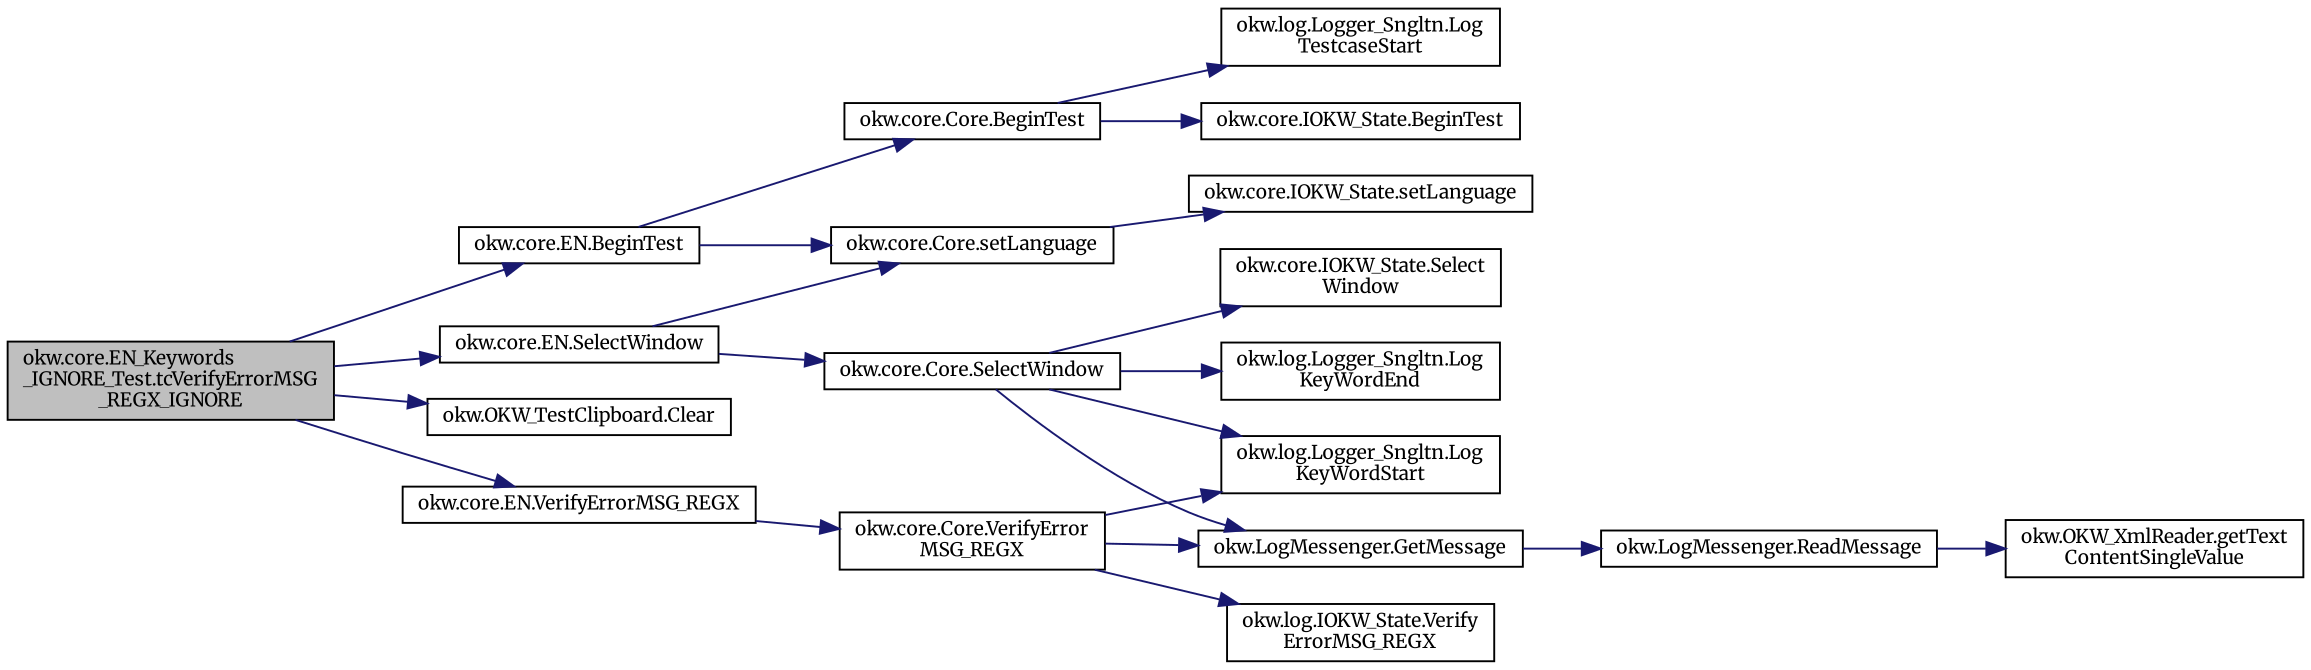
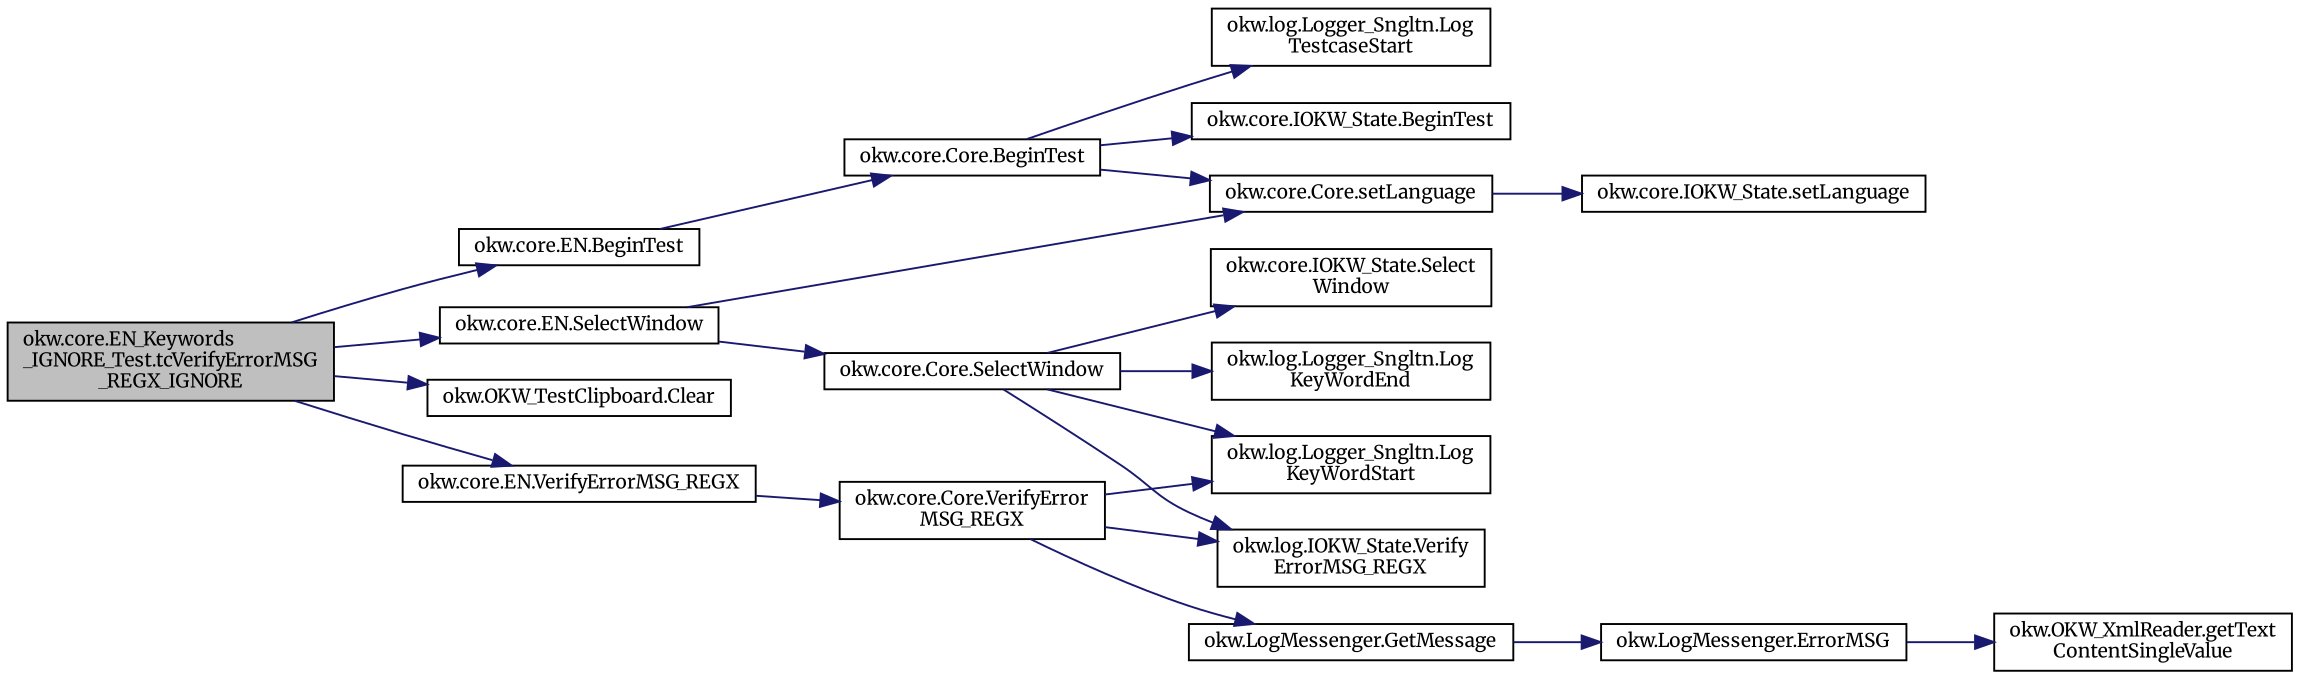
(755, 245) -> (1145, 174)
(1105, 468) -> (1108, 457)
(1769, 549) -> (1754, 642)
